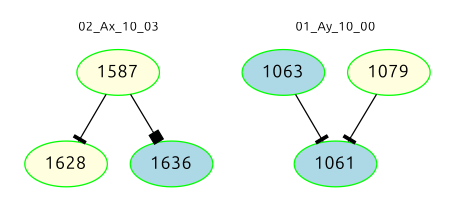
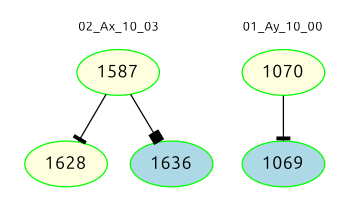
(283, 72) -> none
(389, 72) -> (283, 72)
(336, 164) -> (283, 164)
